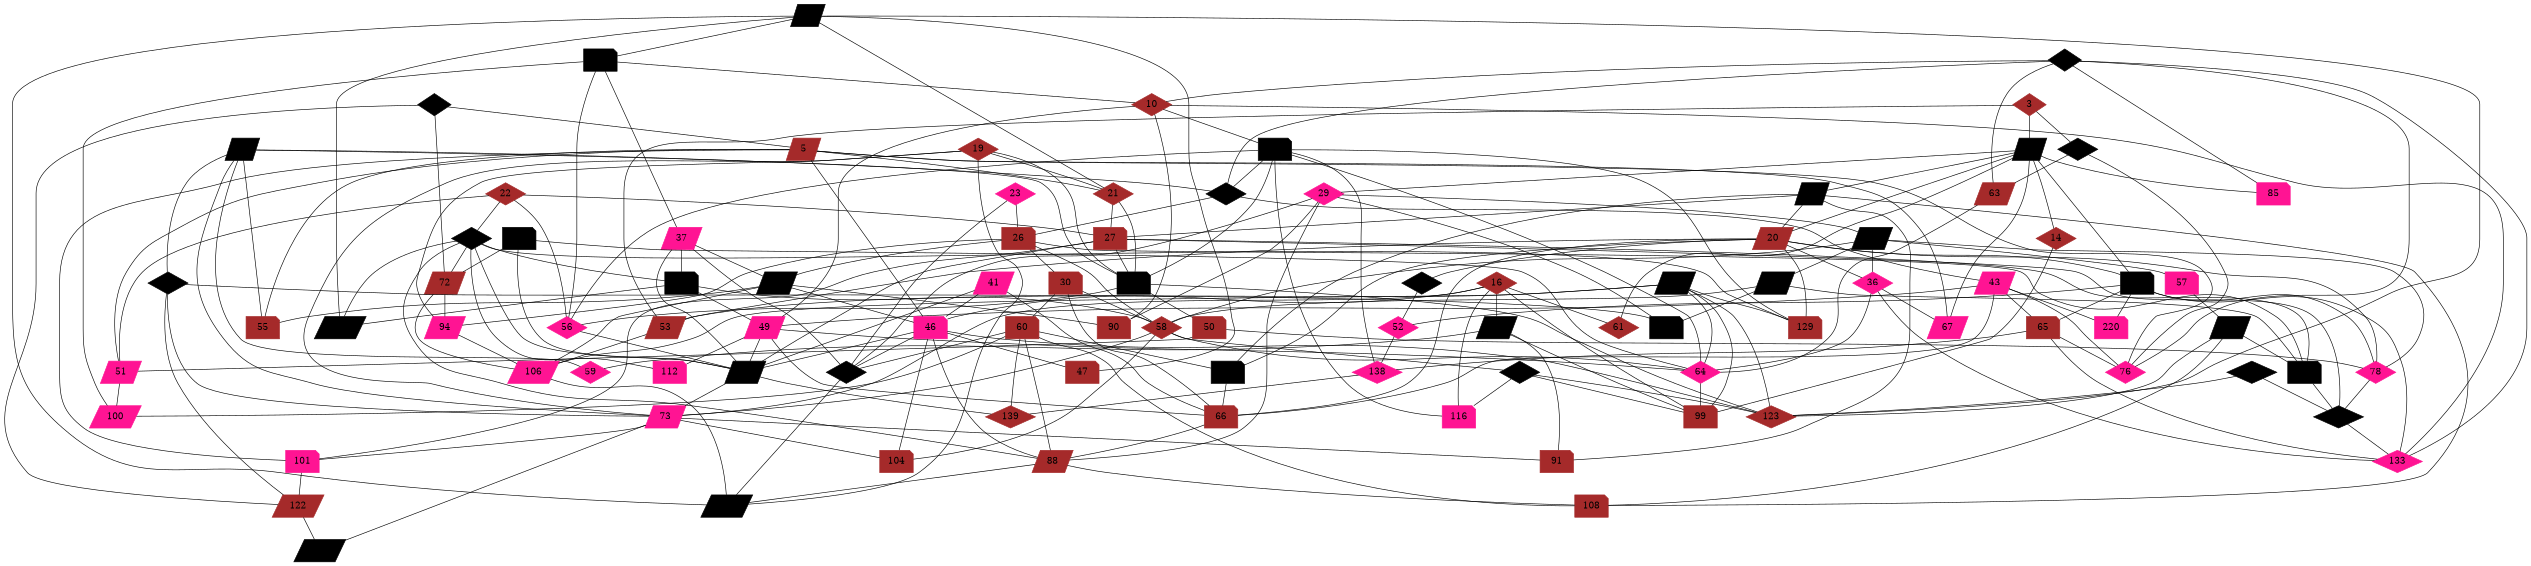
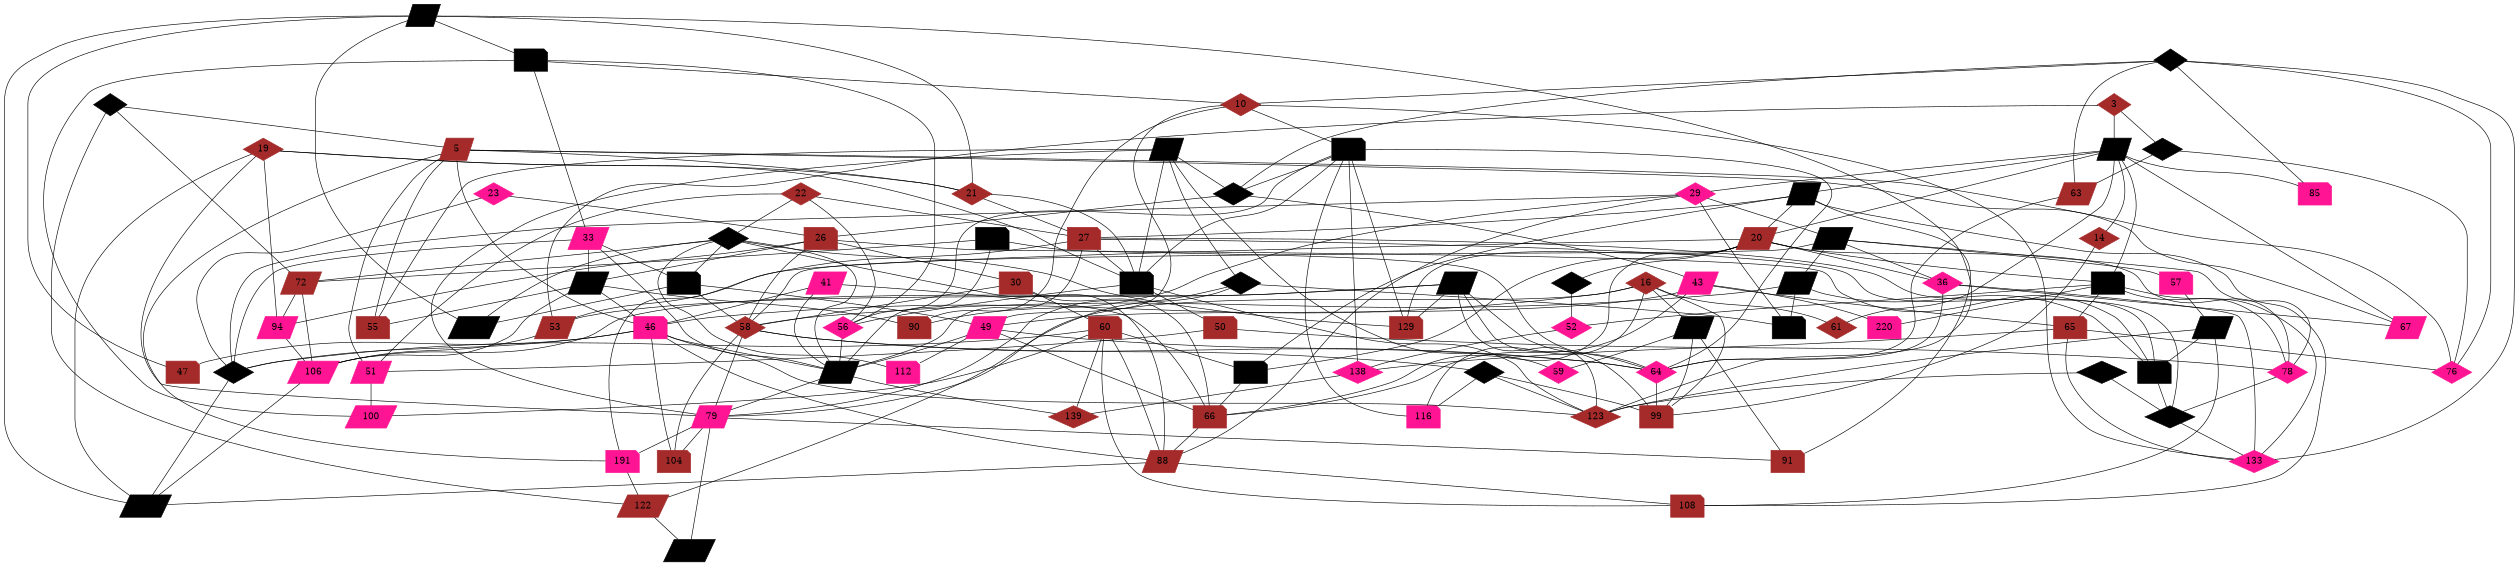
(682, 238) -> (588, 238)
(2072, 321) -> none
(665, 417) -> (712, 417)
(302, 461) -> (623, 461)
